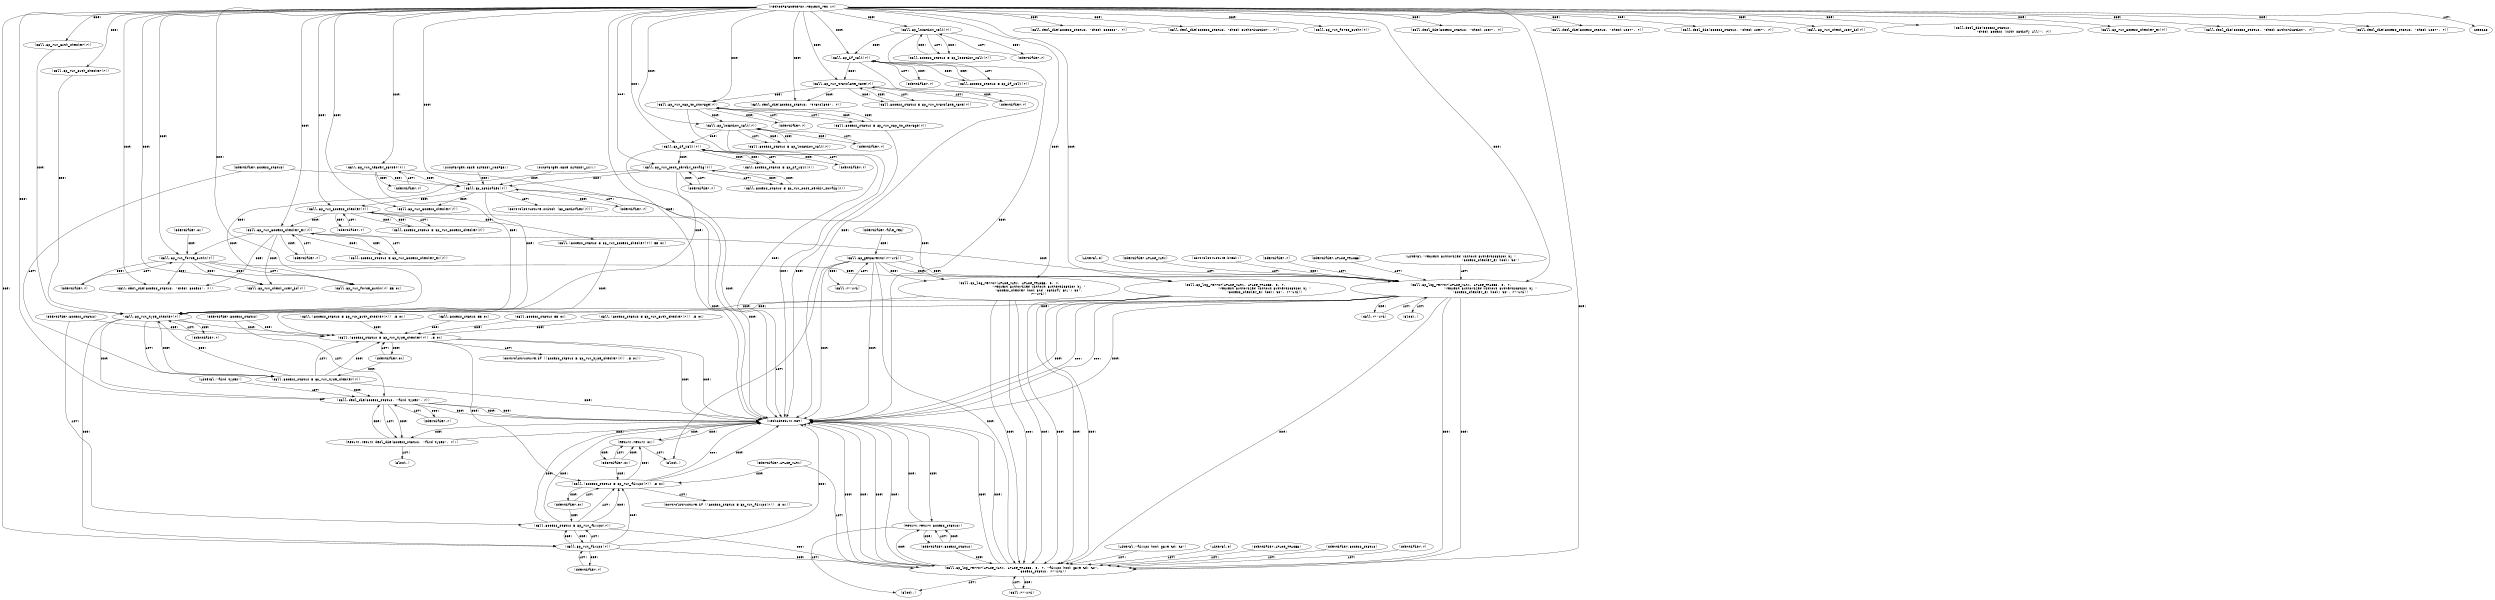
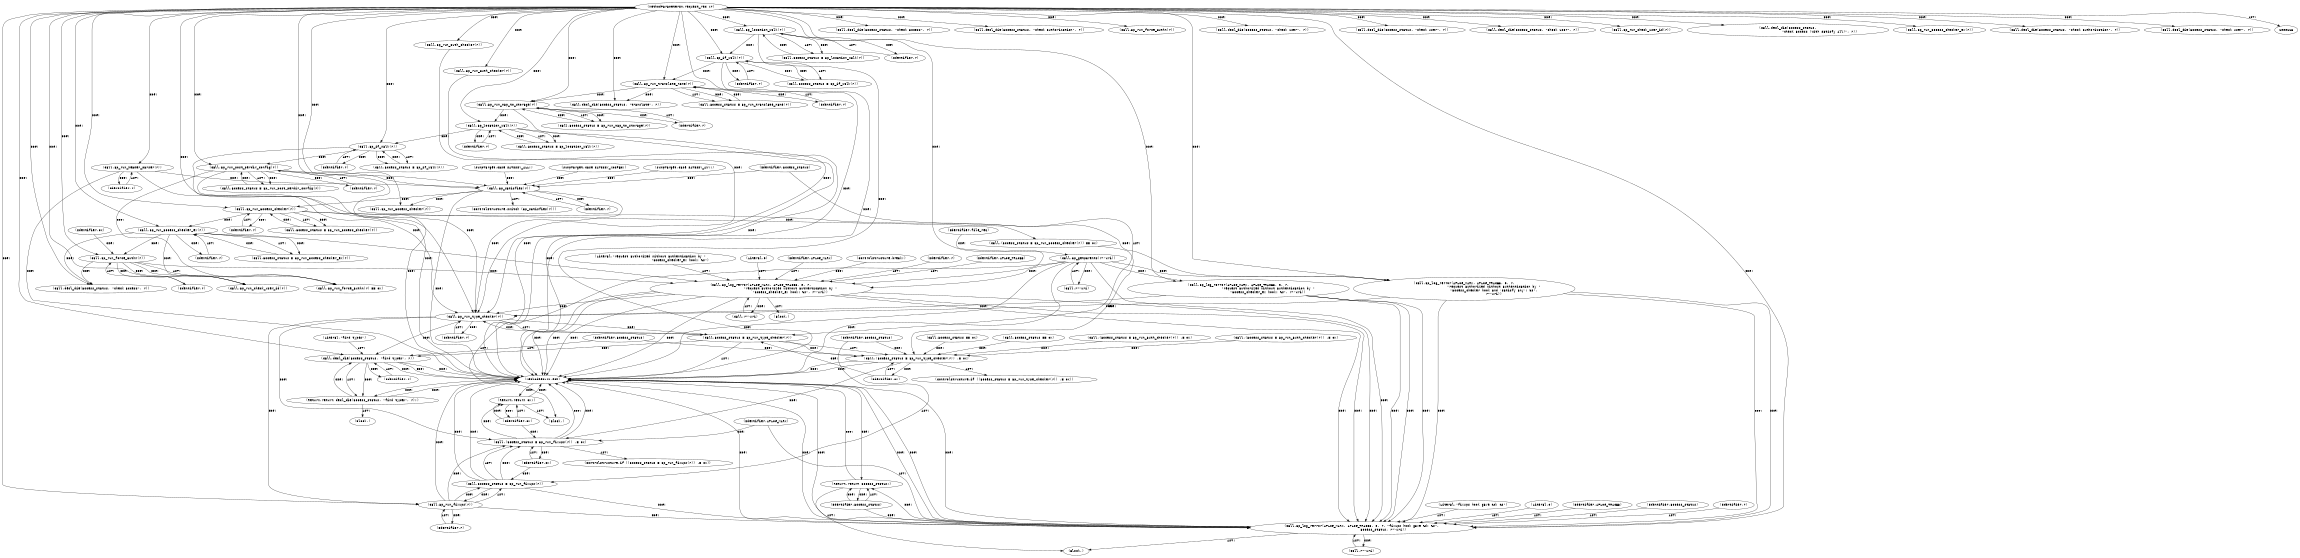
none -> (503, 168)
(810, 255) -> (419, 221)
(253, 330) -> (280, 397)
(590, 400) -> (726, 359)
